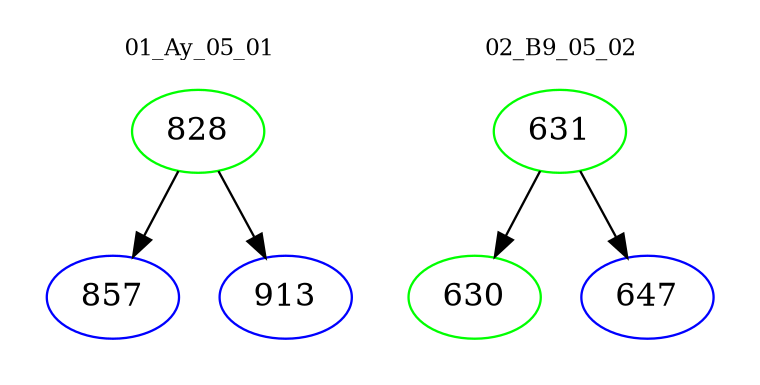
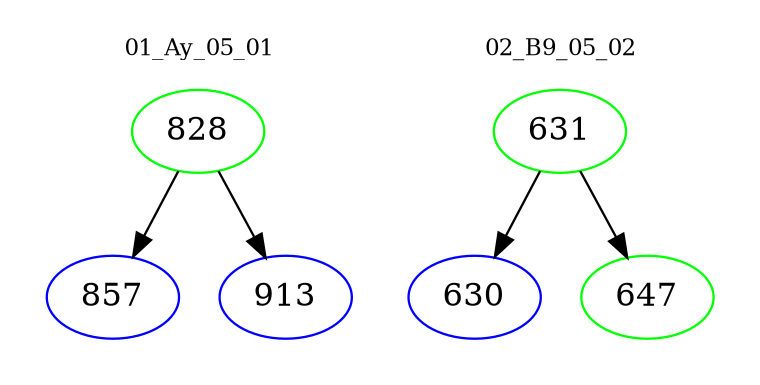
(475, 297) -> (475, 297)
(647, 297) -> (647, 297)
